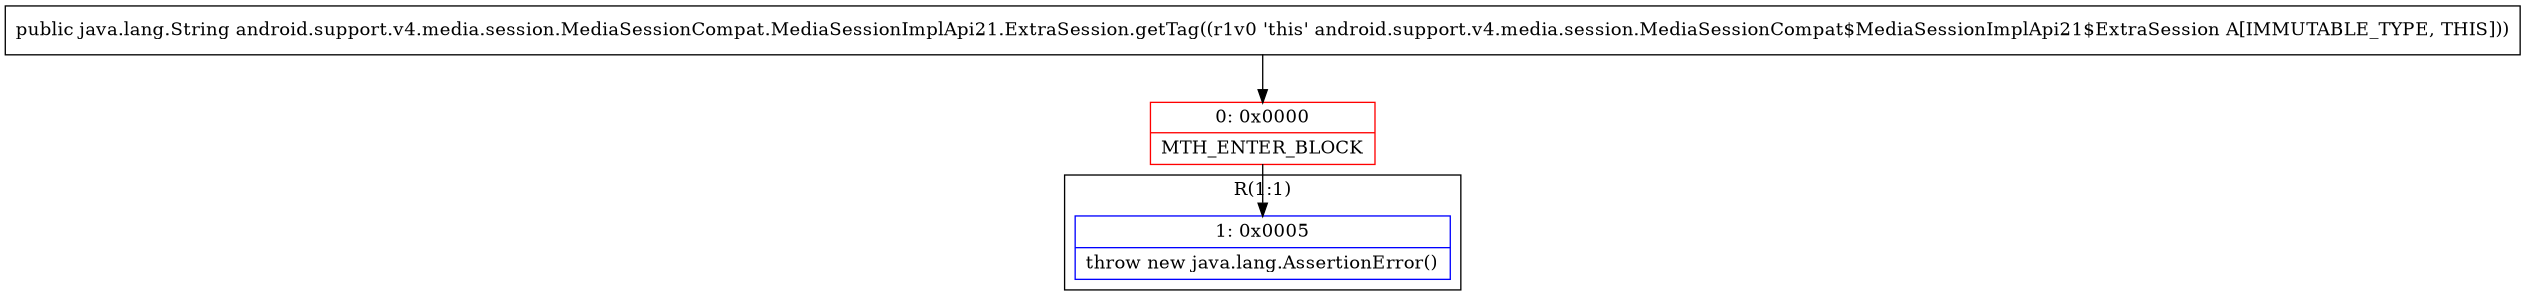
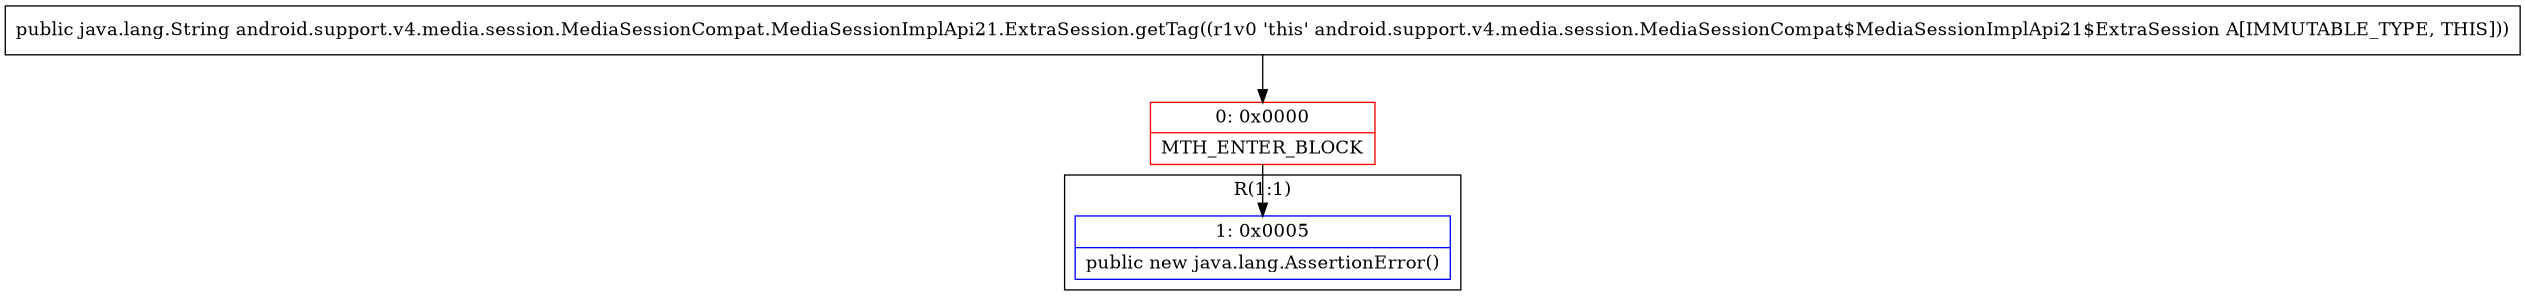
(1262, 263) -> (1263, 263)
